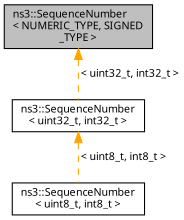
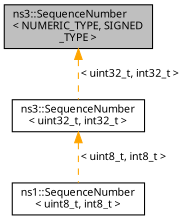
(78, 199) -> (78, 199)
